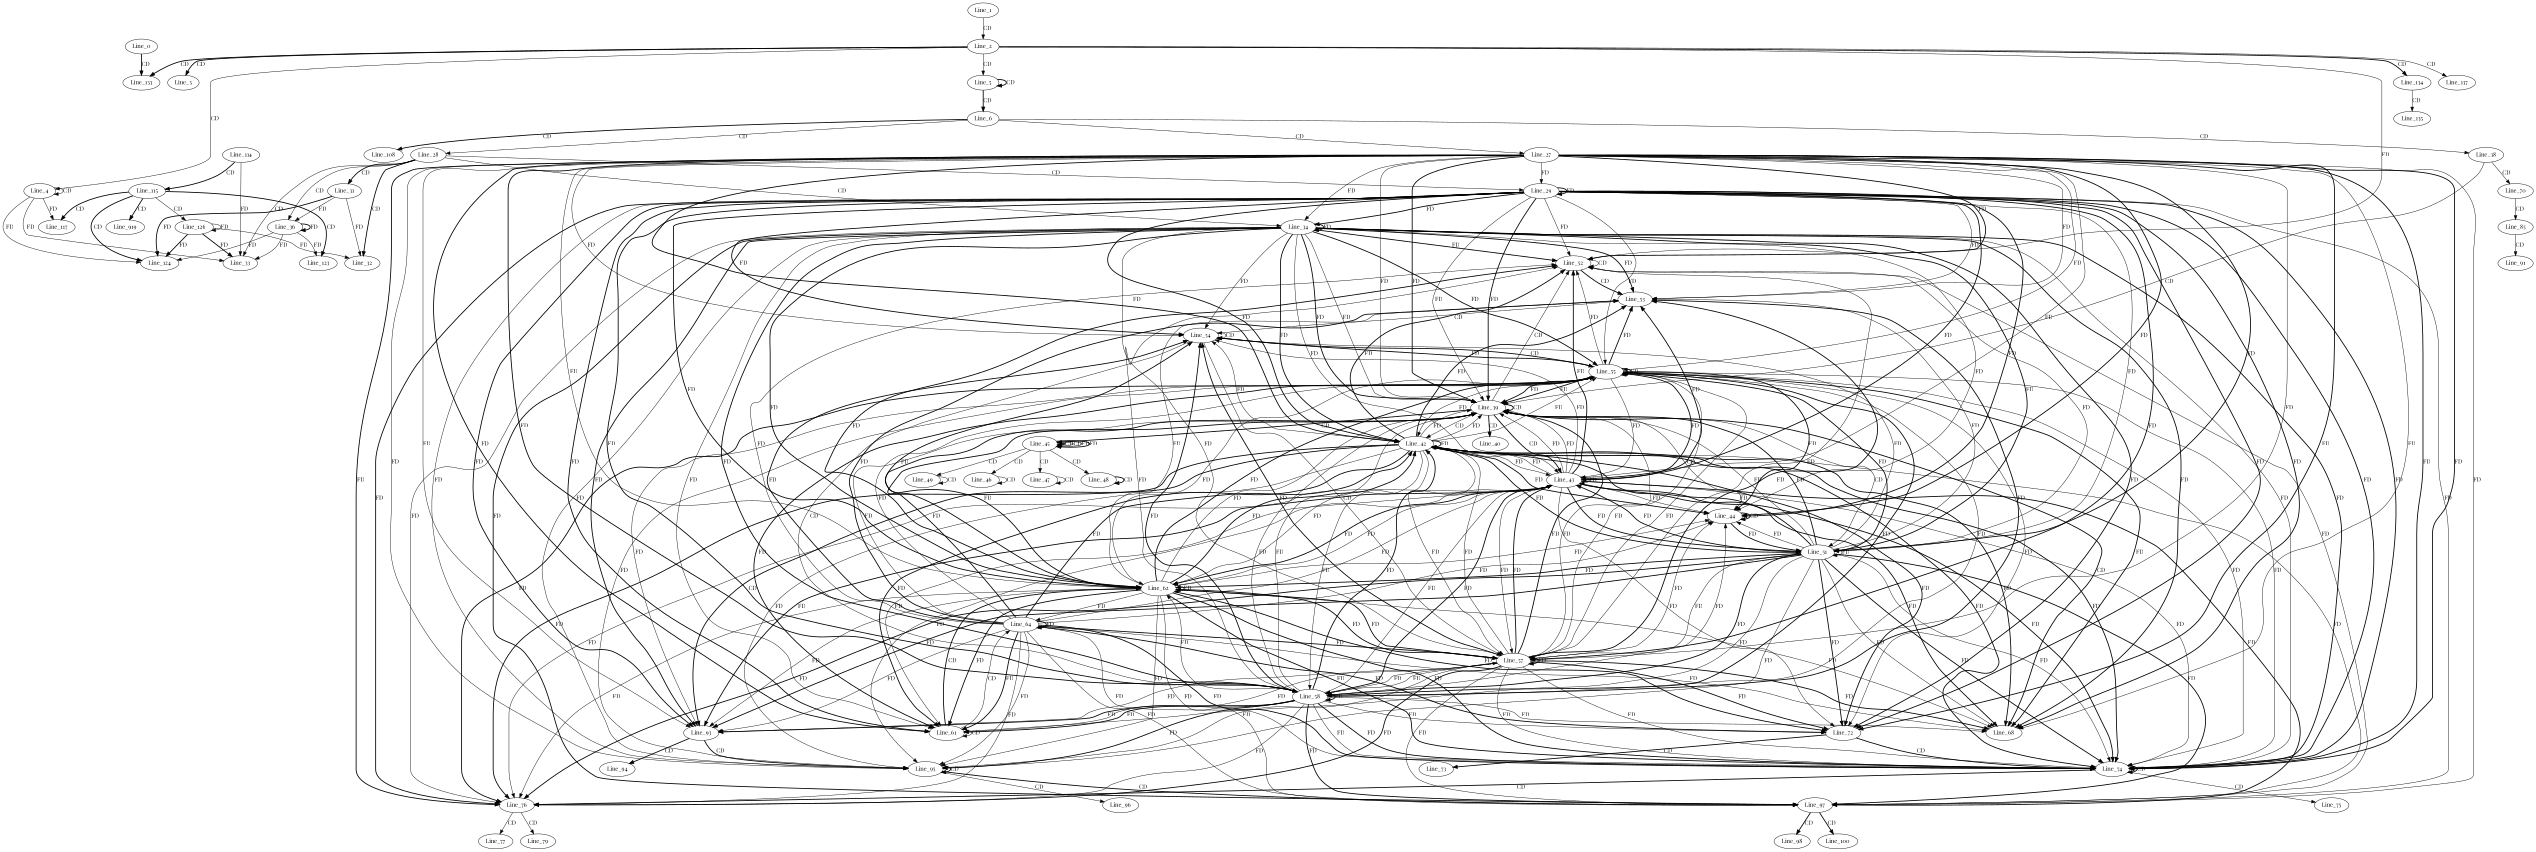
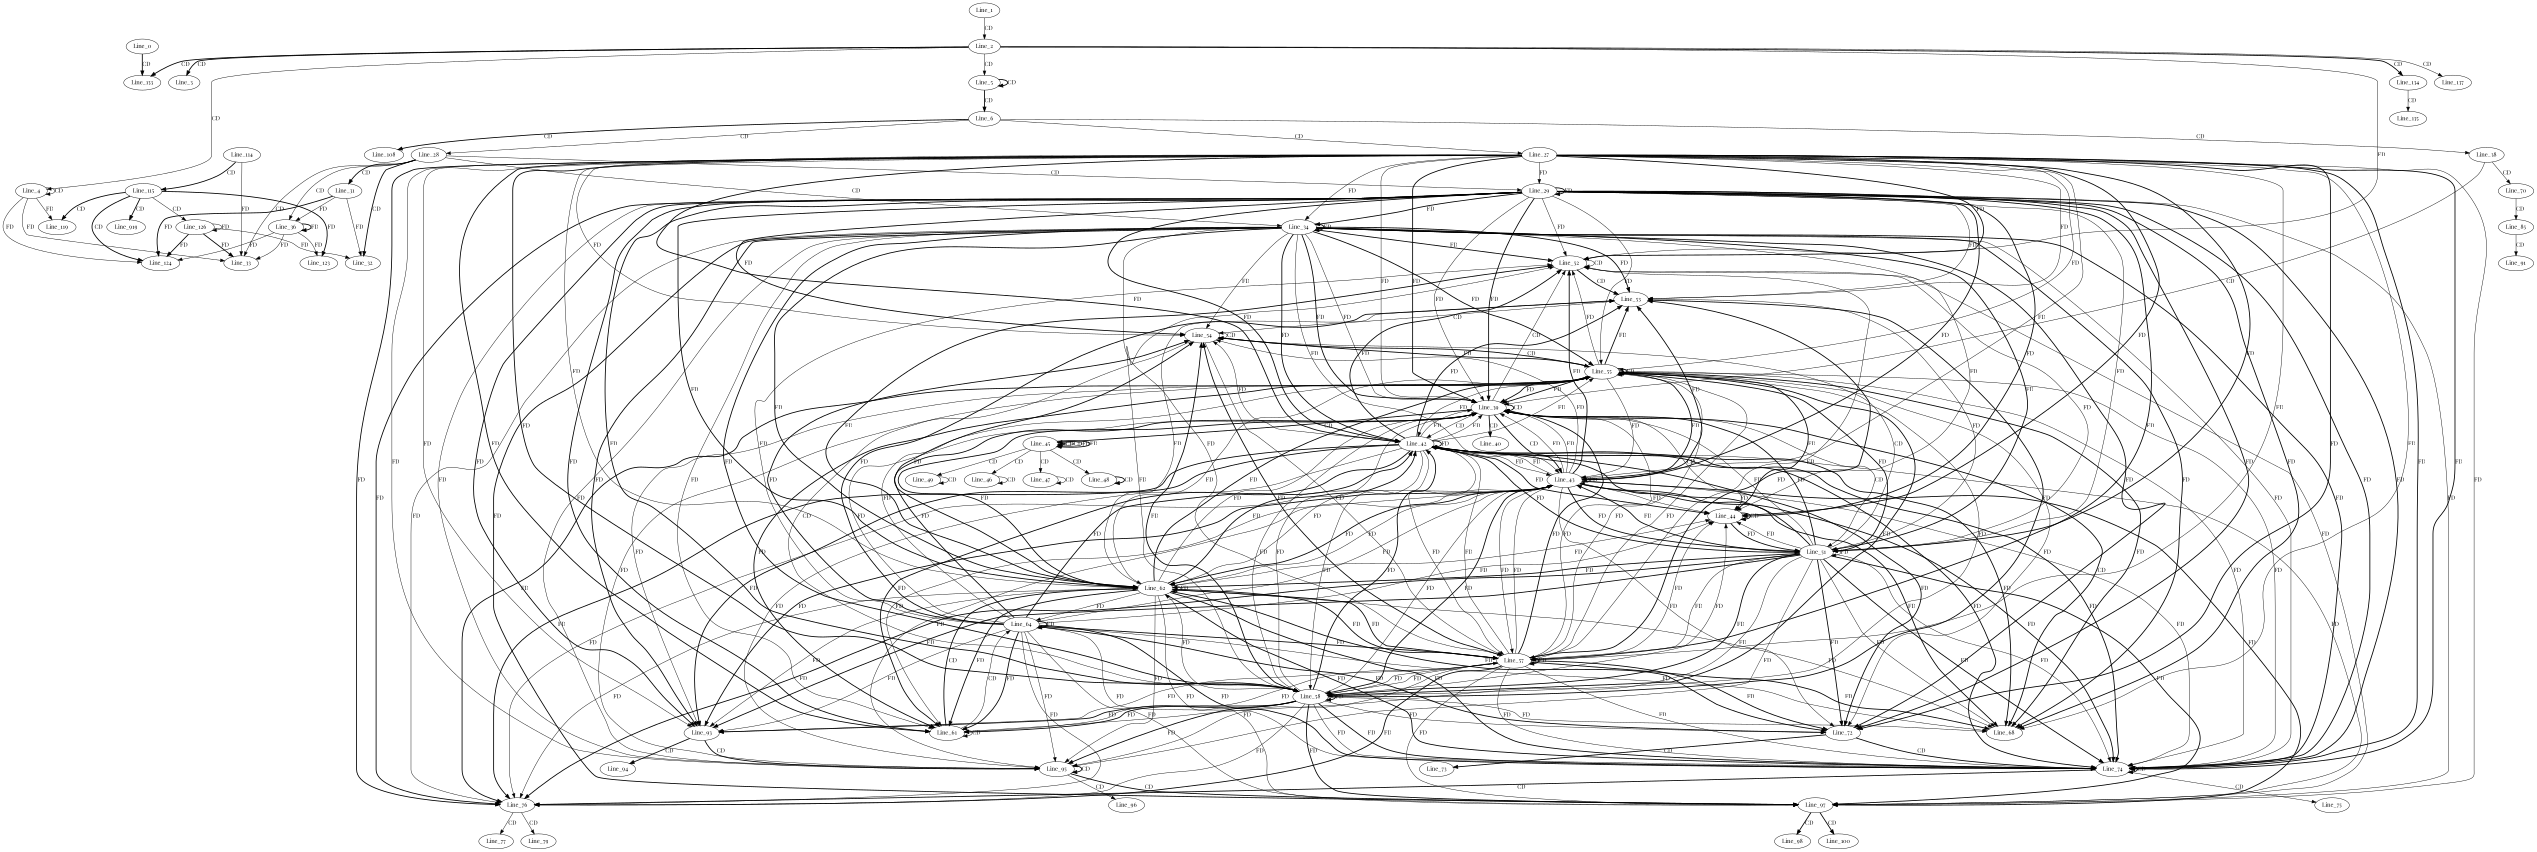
(57, 227) -> (57, 227)
(331, 227) -> (331, 227)
(1898, 444) -> (1899, 444)
(1513, 558) -> (1514, 558)
(753, 588) -> (754, 588)
